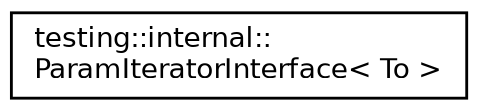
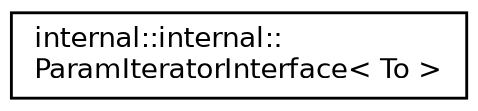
(239, 55) -> (239, 55)
